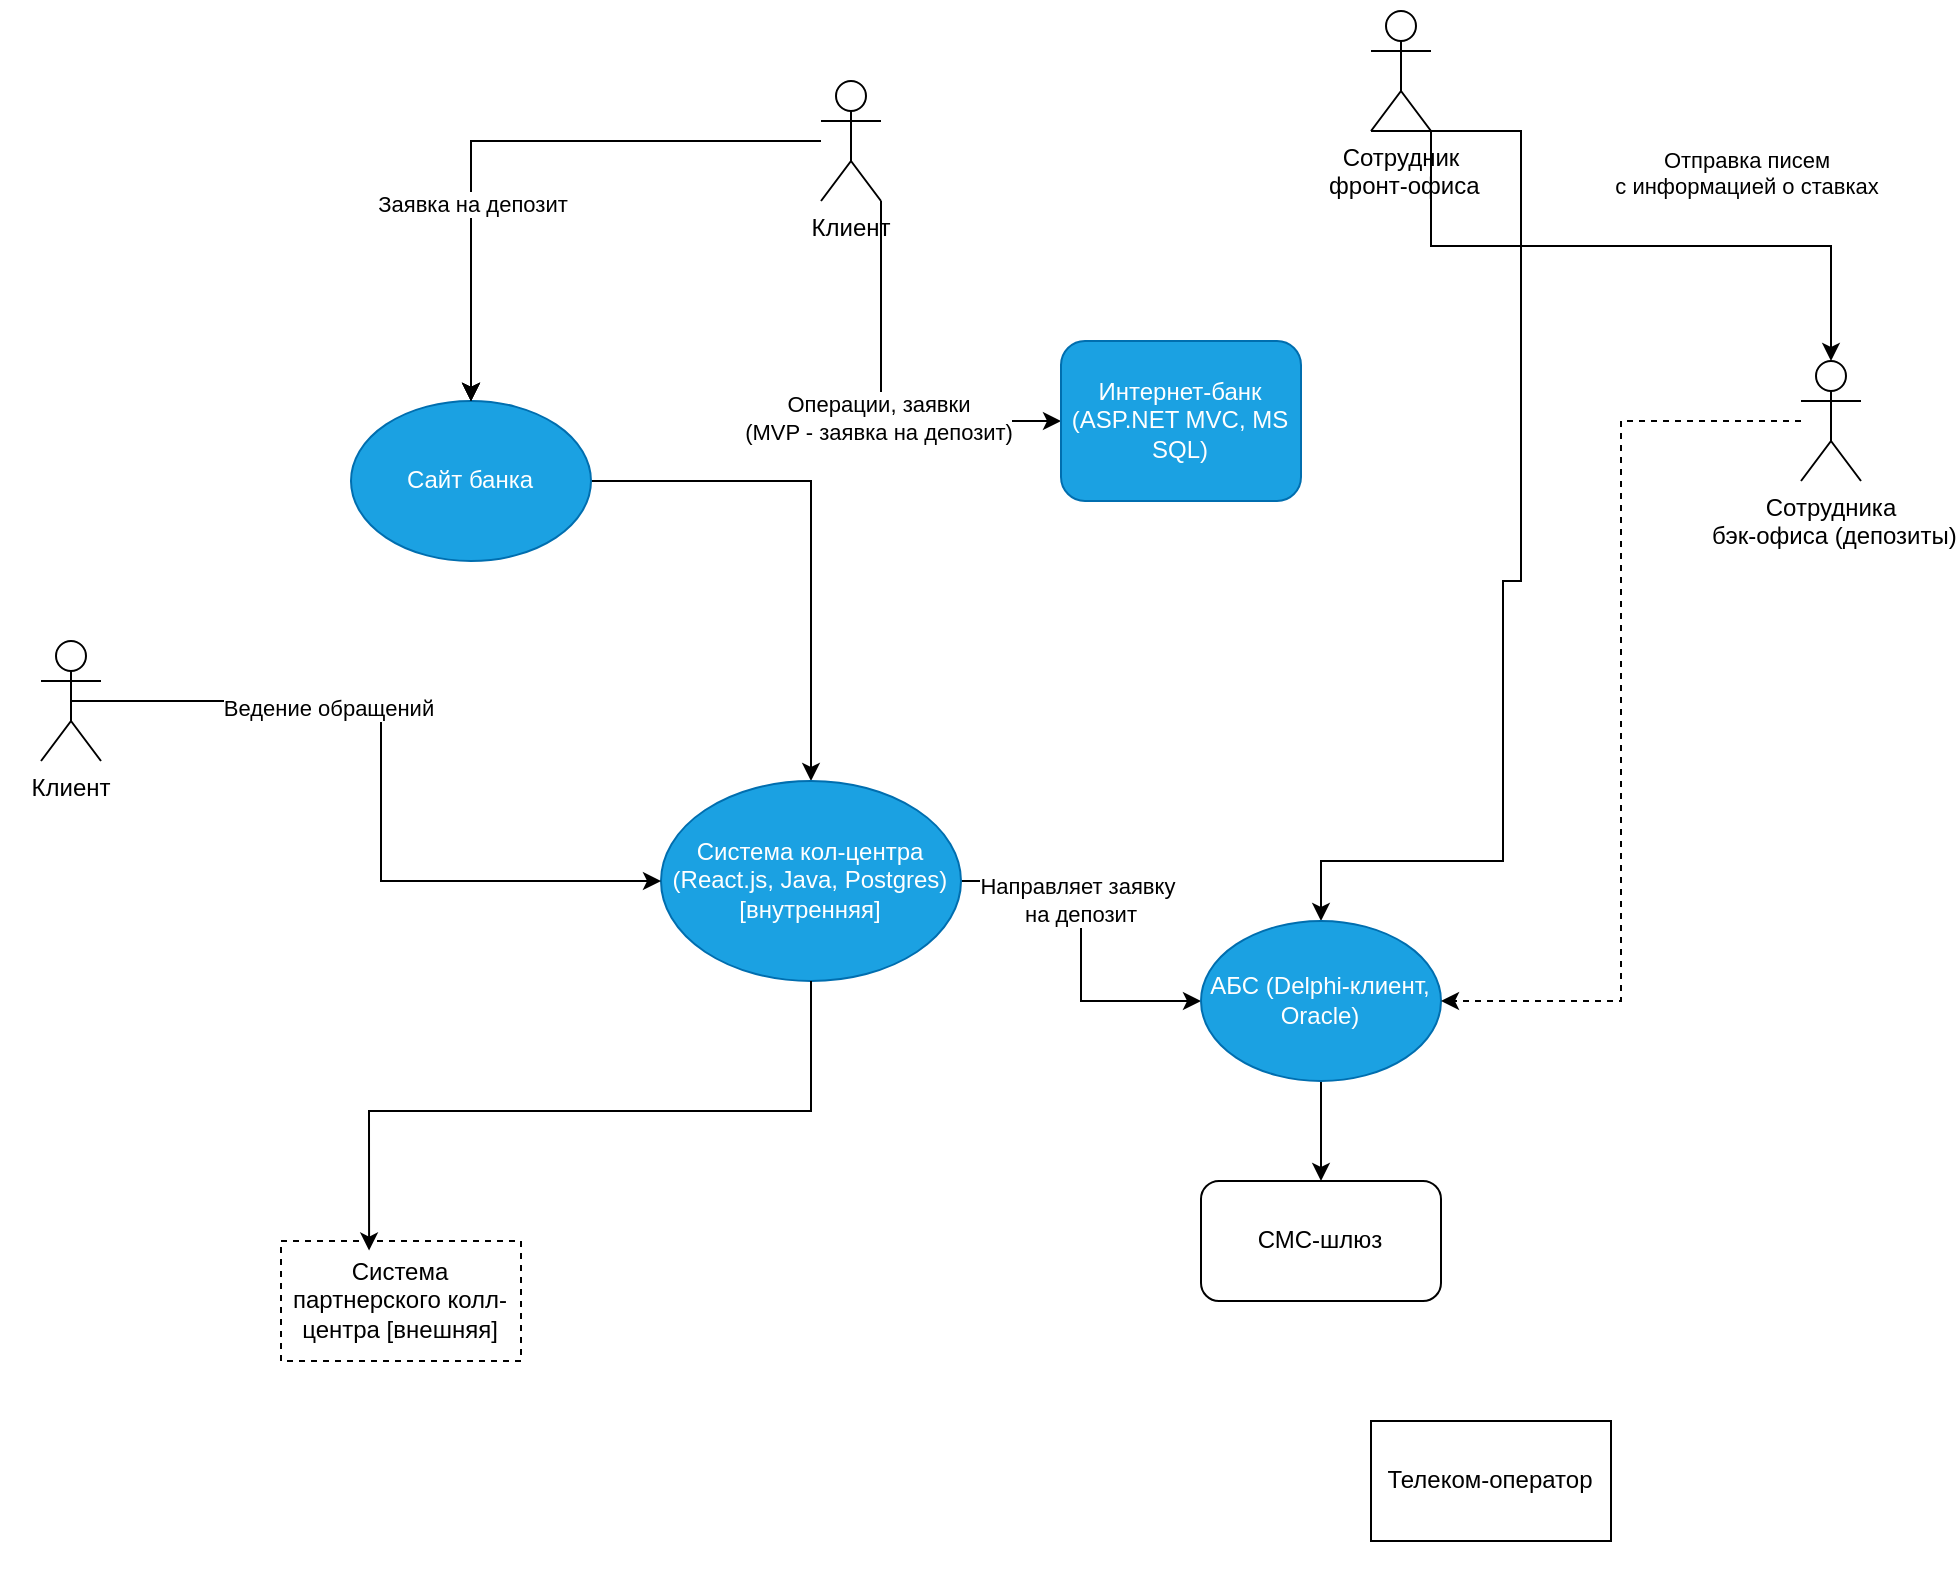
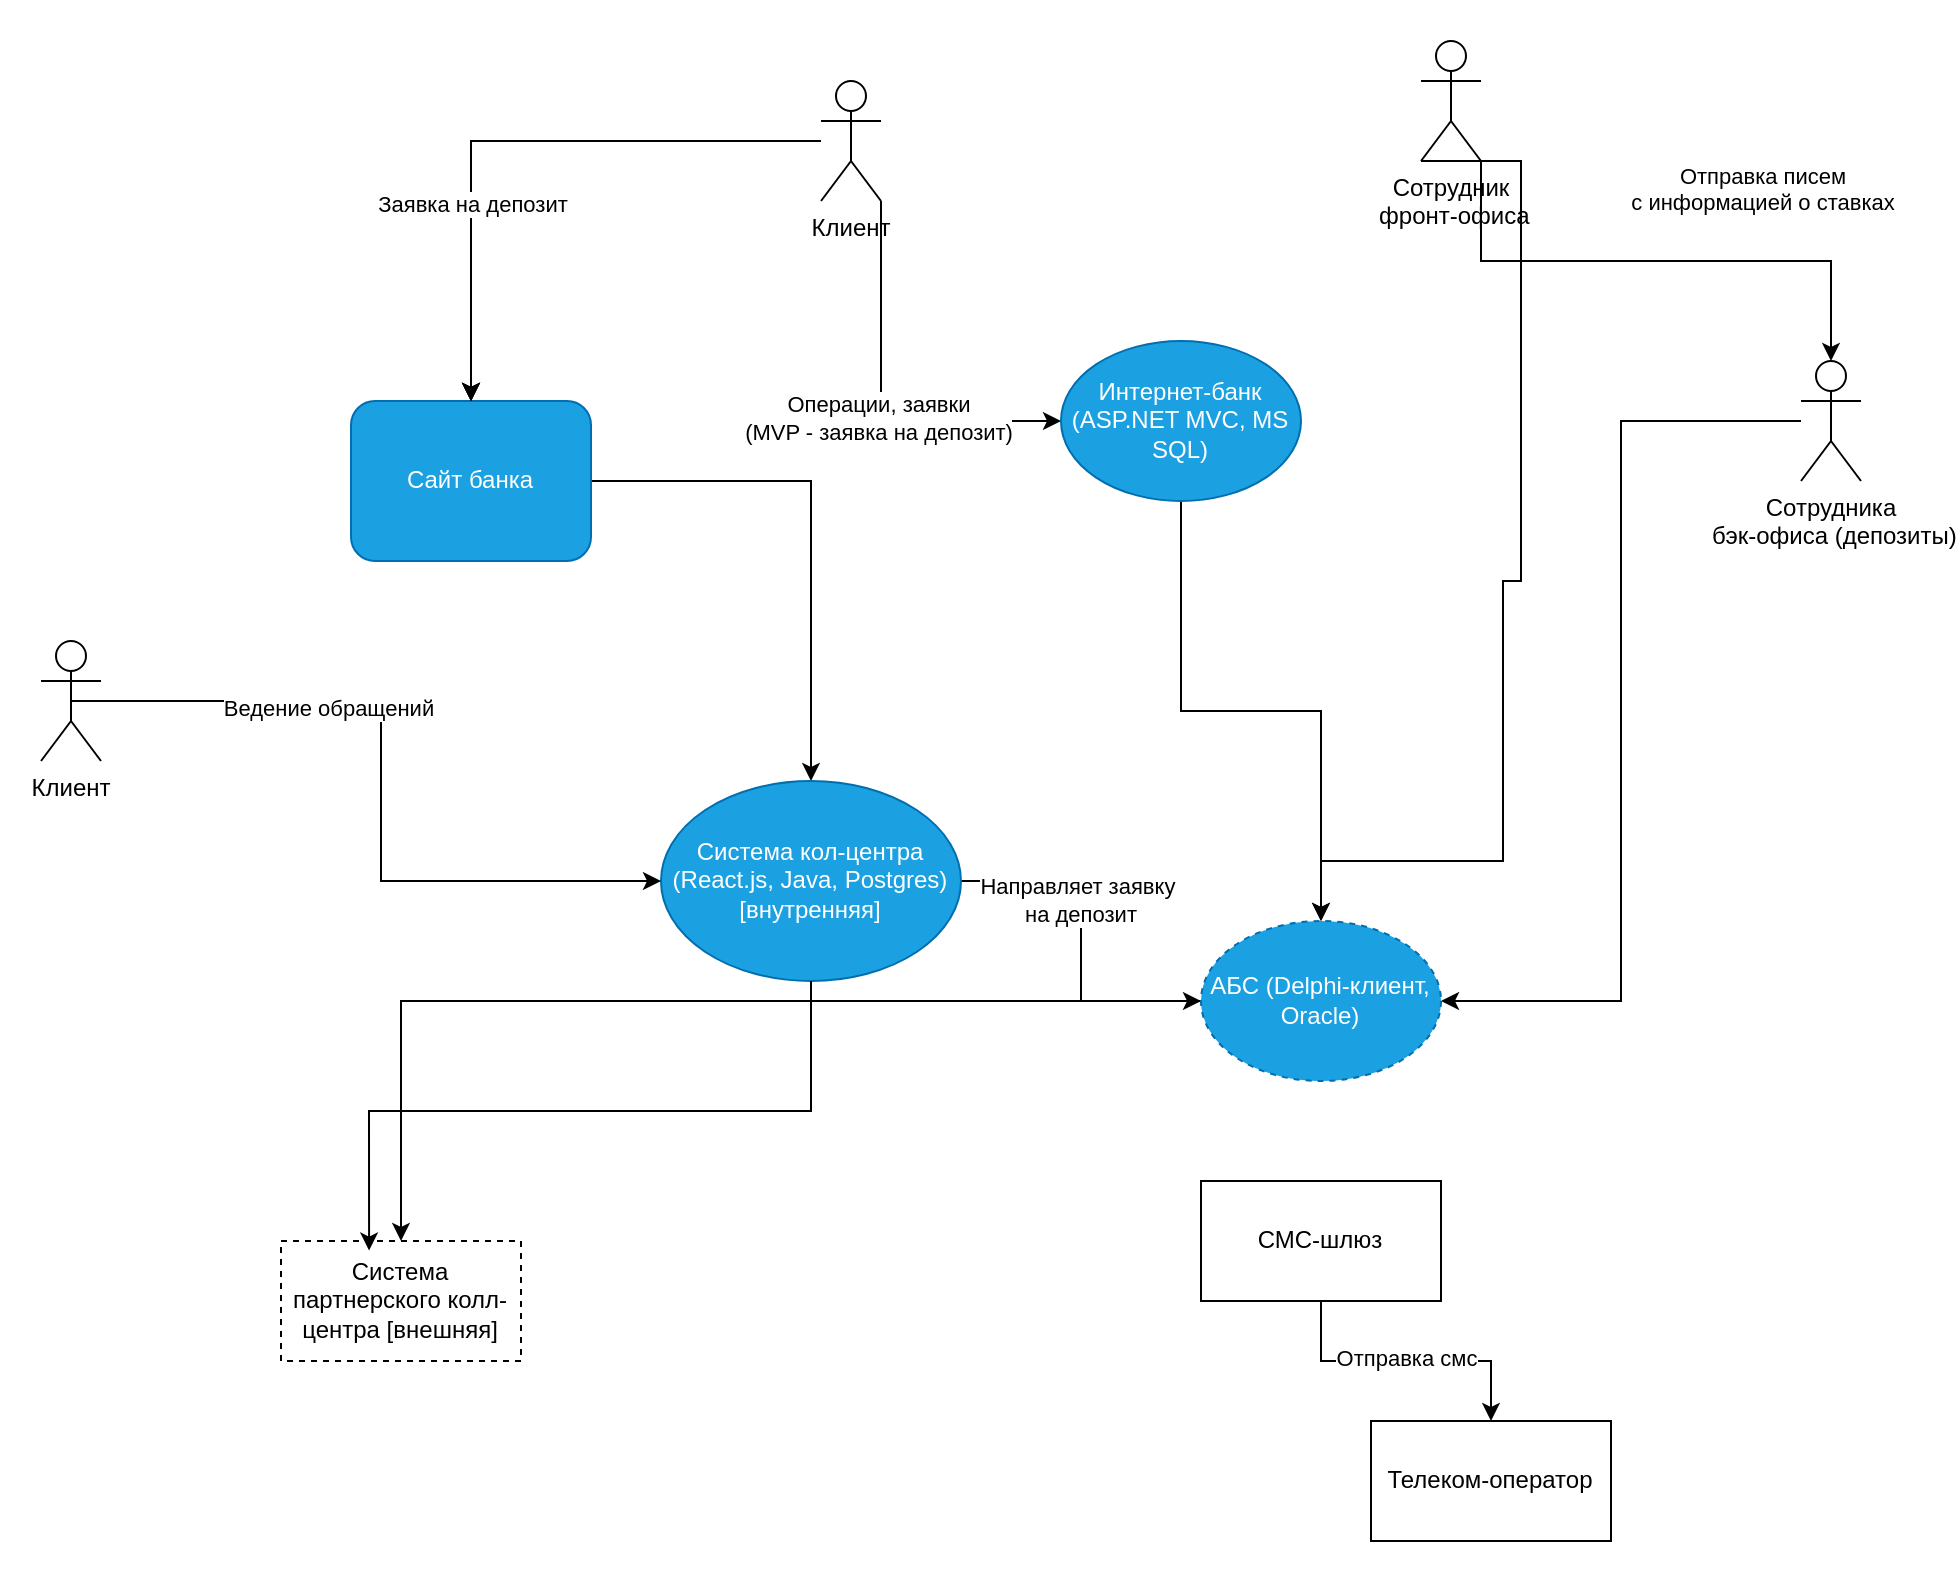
(1401, 71) -> (1451, 101)
(1181, 421) -> (1181, 421)
(471, 481) -> (471, 481)
(1621, 706) -> (1621, 706)
none -> (1219, 711)
(1321, 1001) -> (1321, 1001)
(1321, 1124) -> (626, 1001)
(1321, 1241) -> (1321, 1241)
none -> (1399, 1361)
